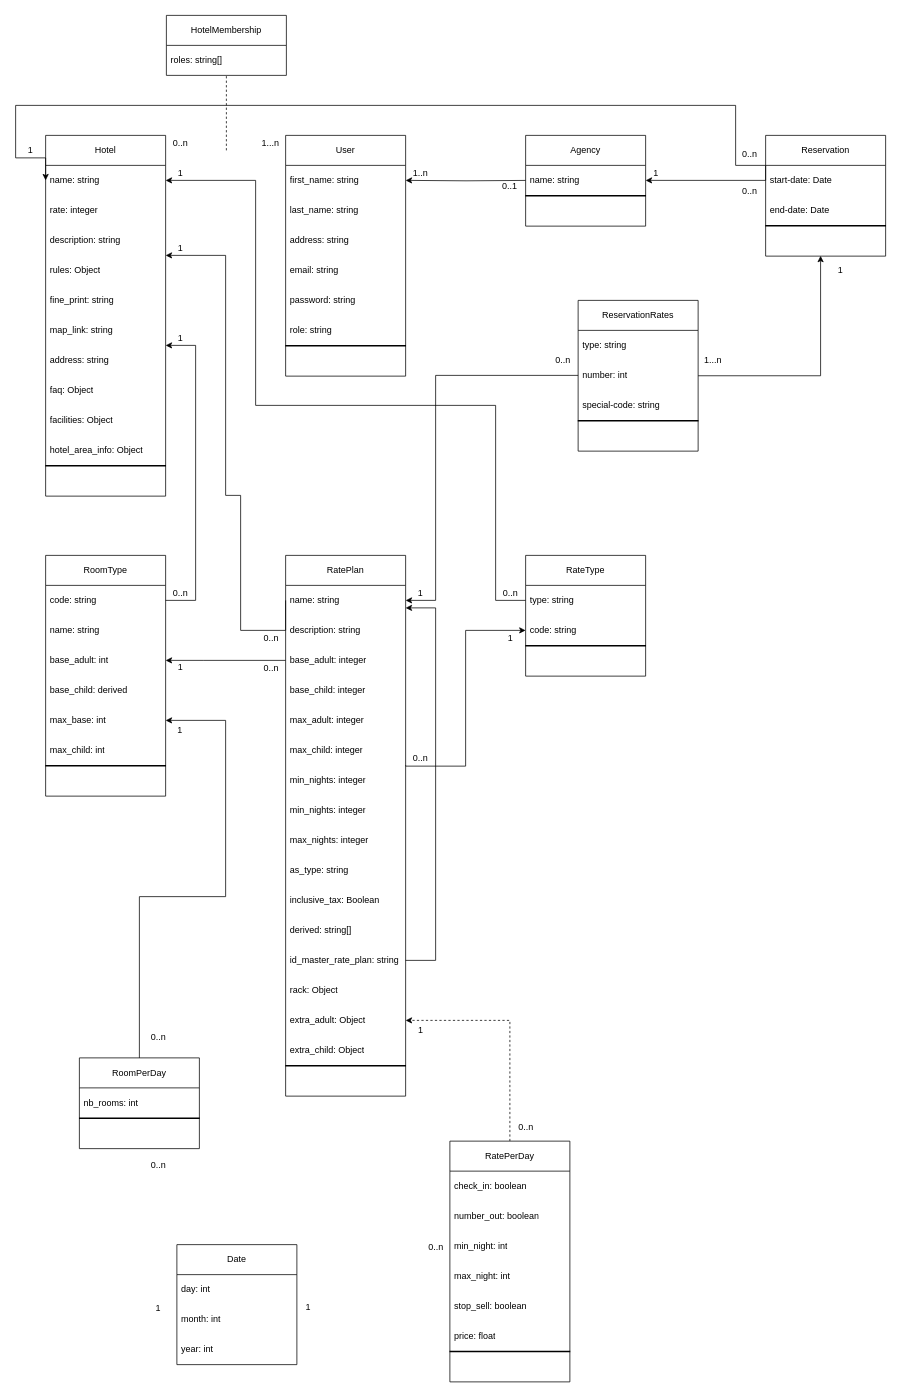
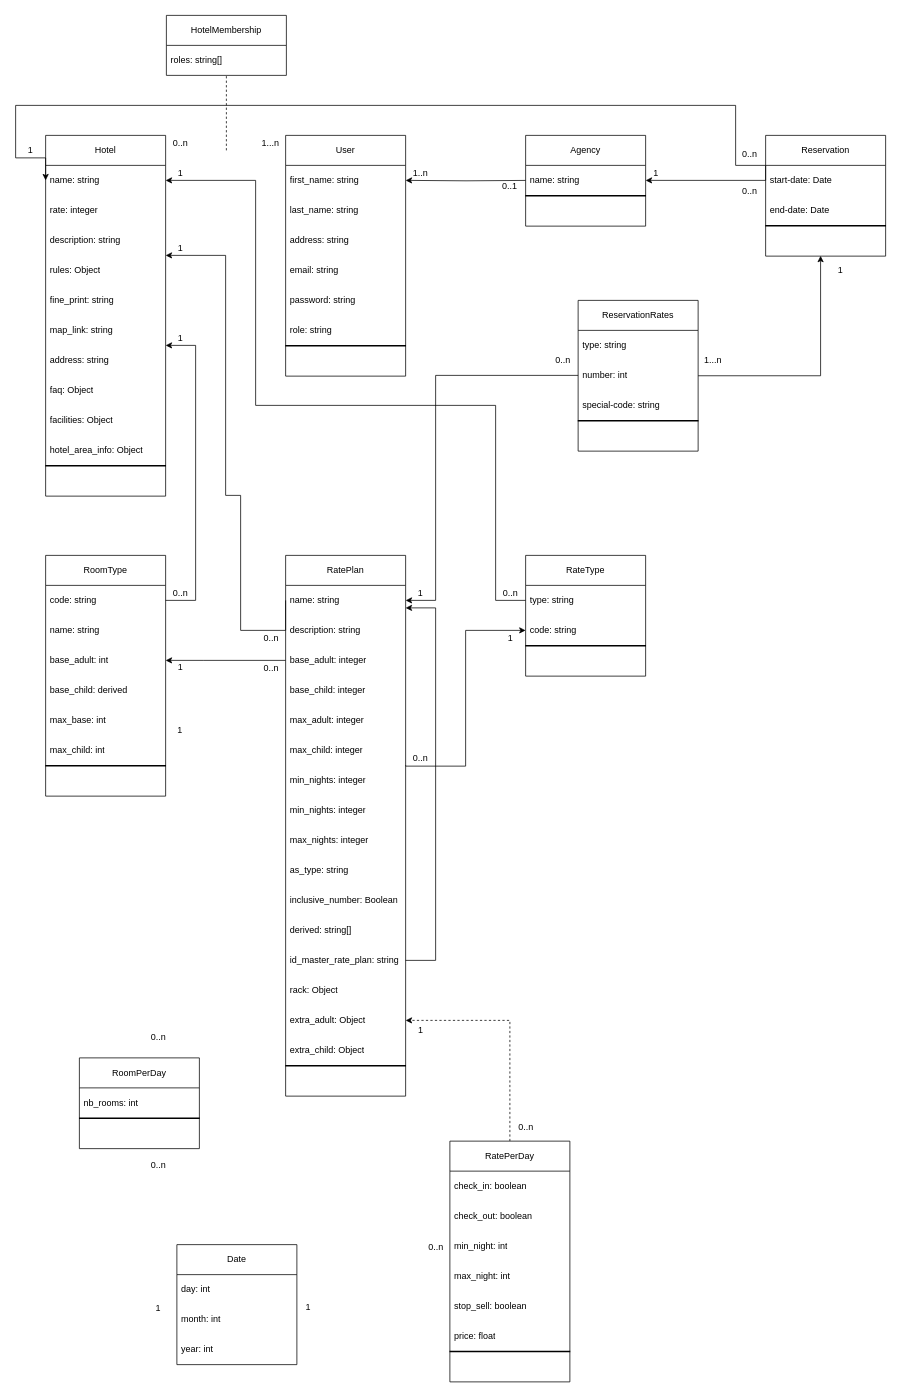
(217, 897) -> none
(338, 900) -> (346, 900)
(498, 1216) -> (496, 1216)
